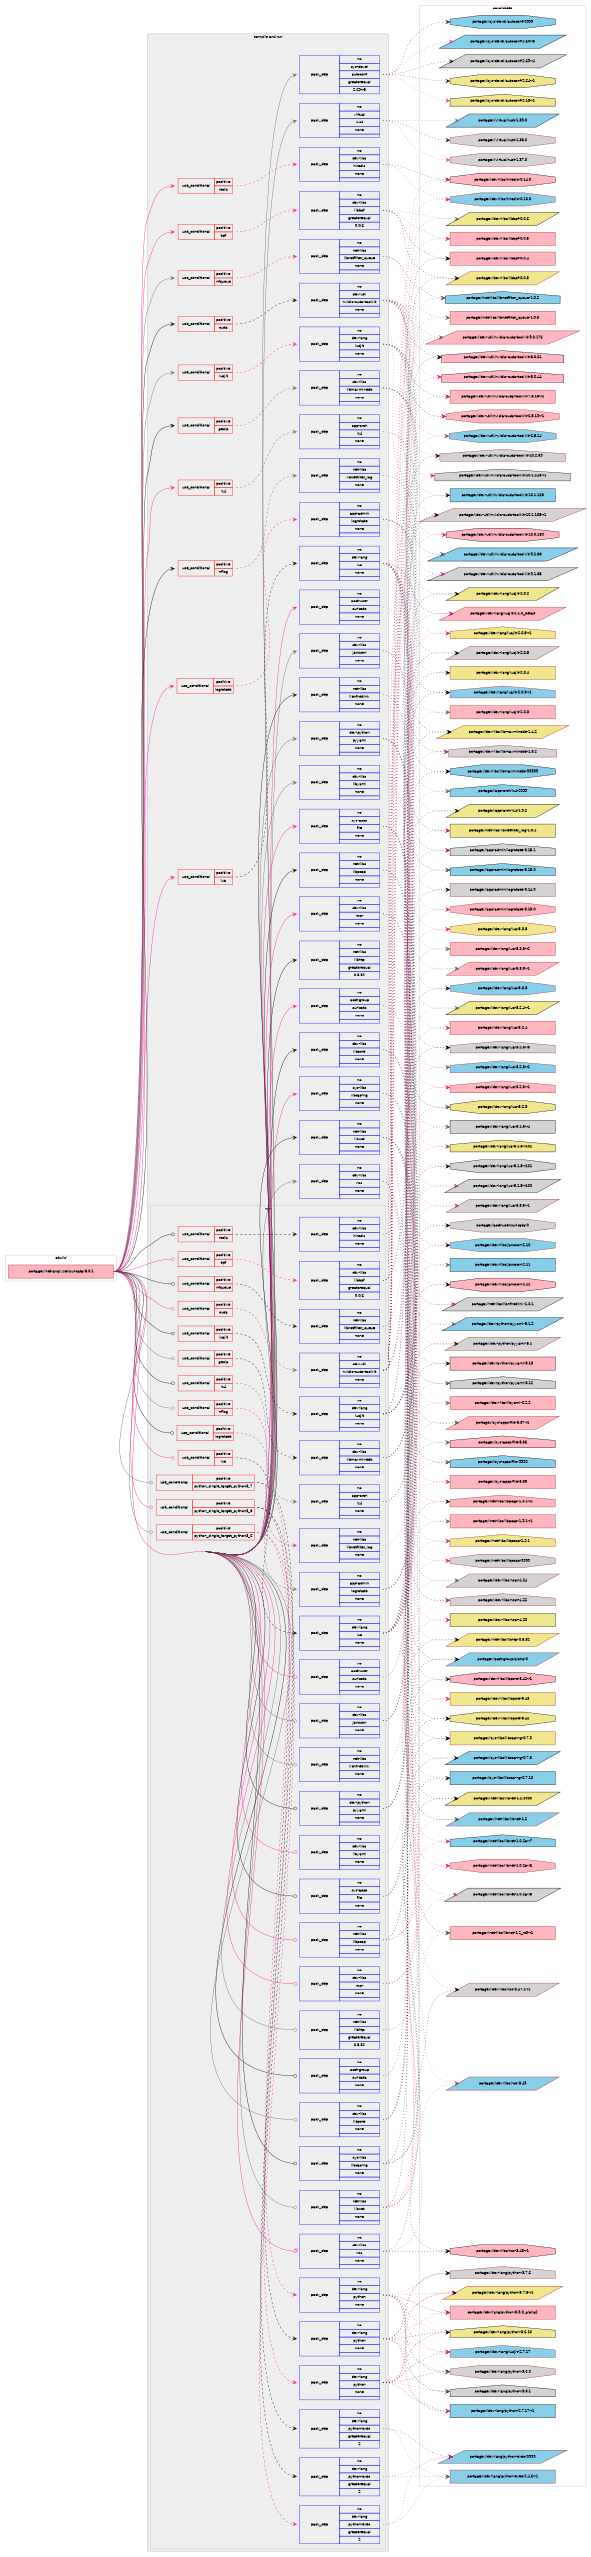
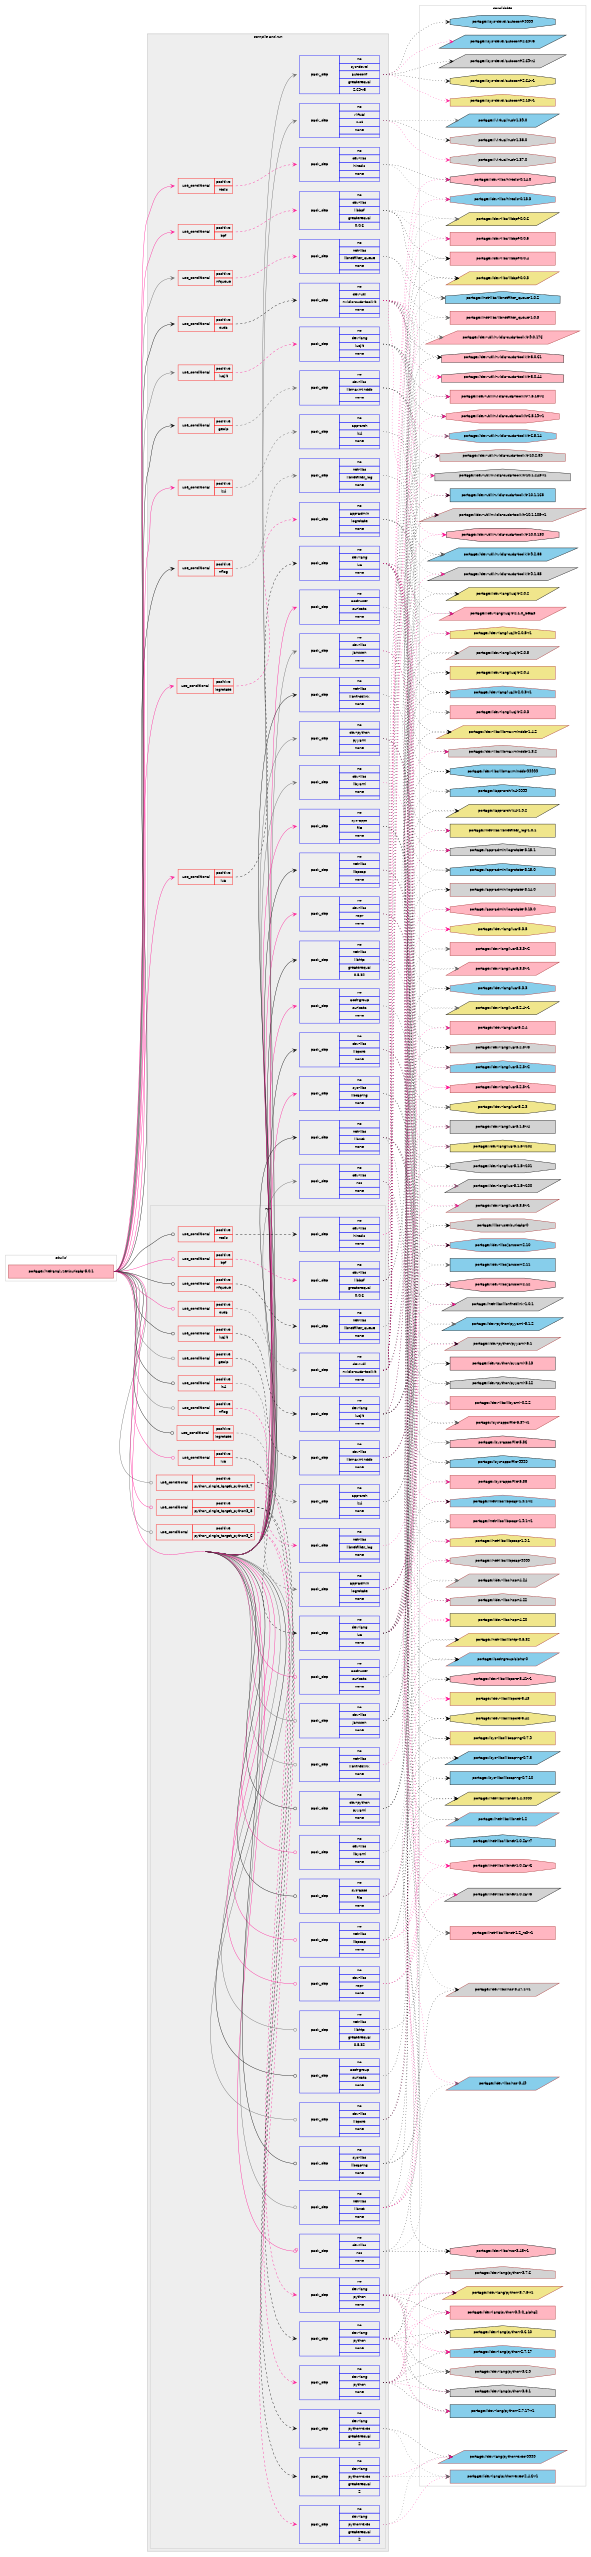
(503, 101) -> (503, 101)
(503, 1226) -> (503, 1226)
(503, 1502) -> (503, 1502)
(503, 2352) -> (503, 2352)
